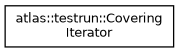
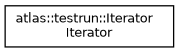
(89, 26) -> (89, 26)
